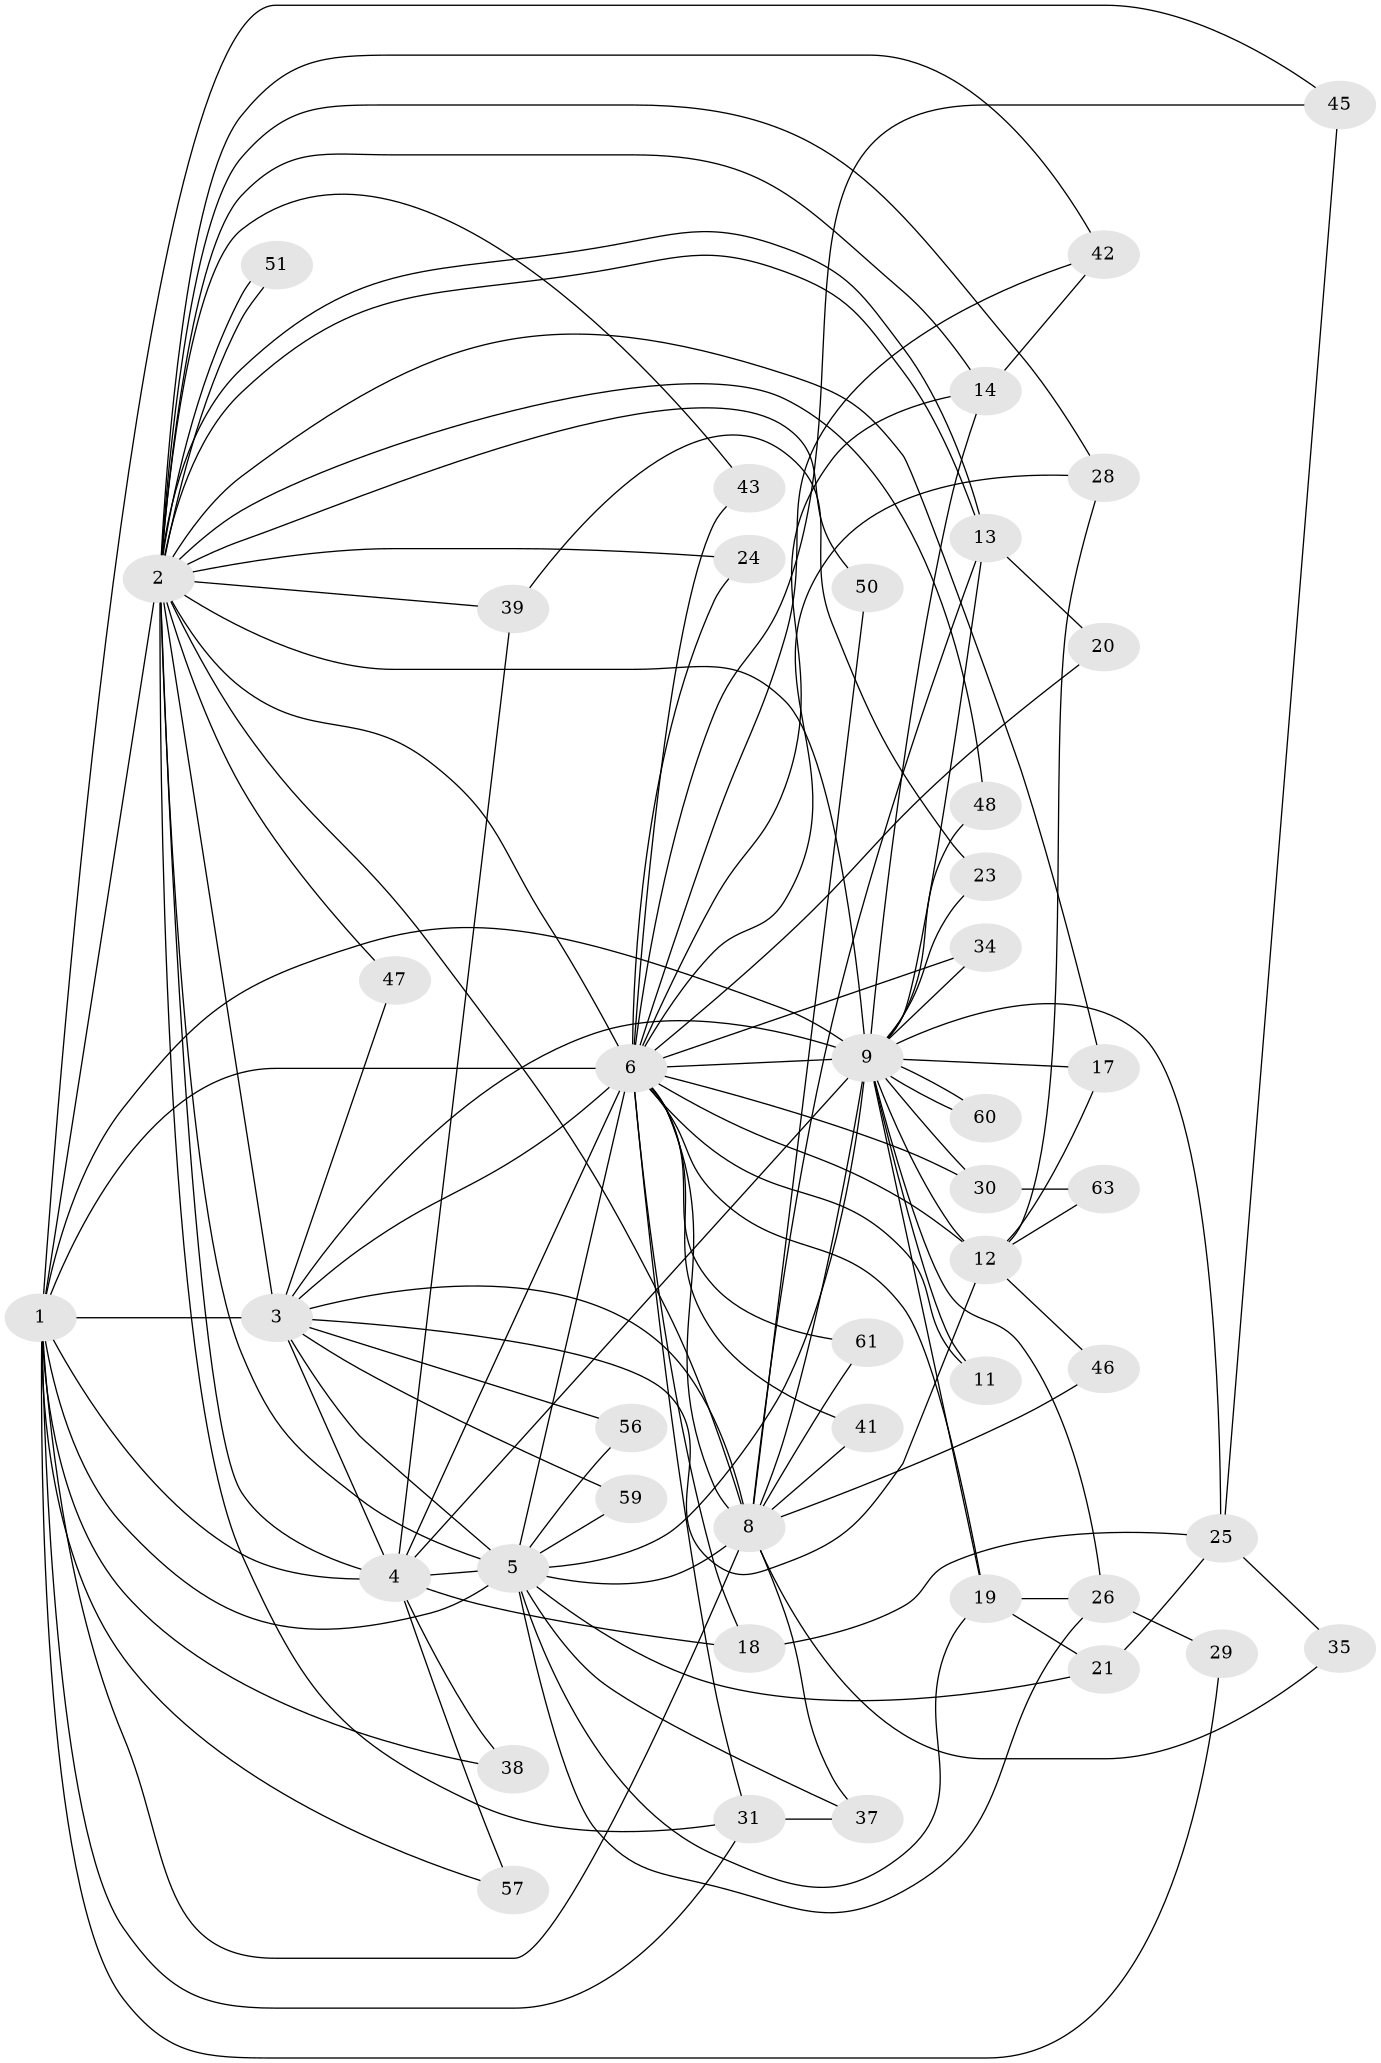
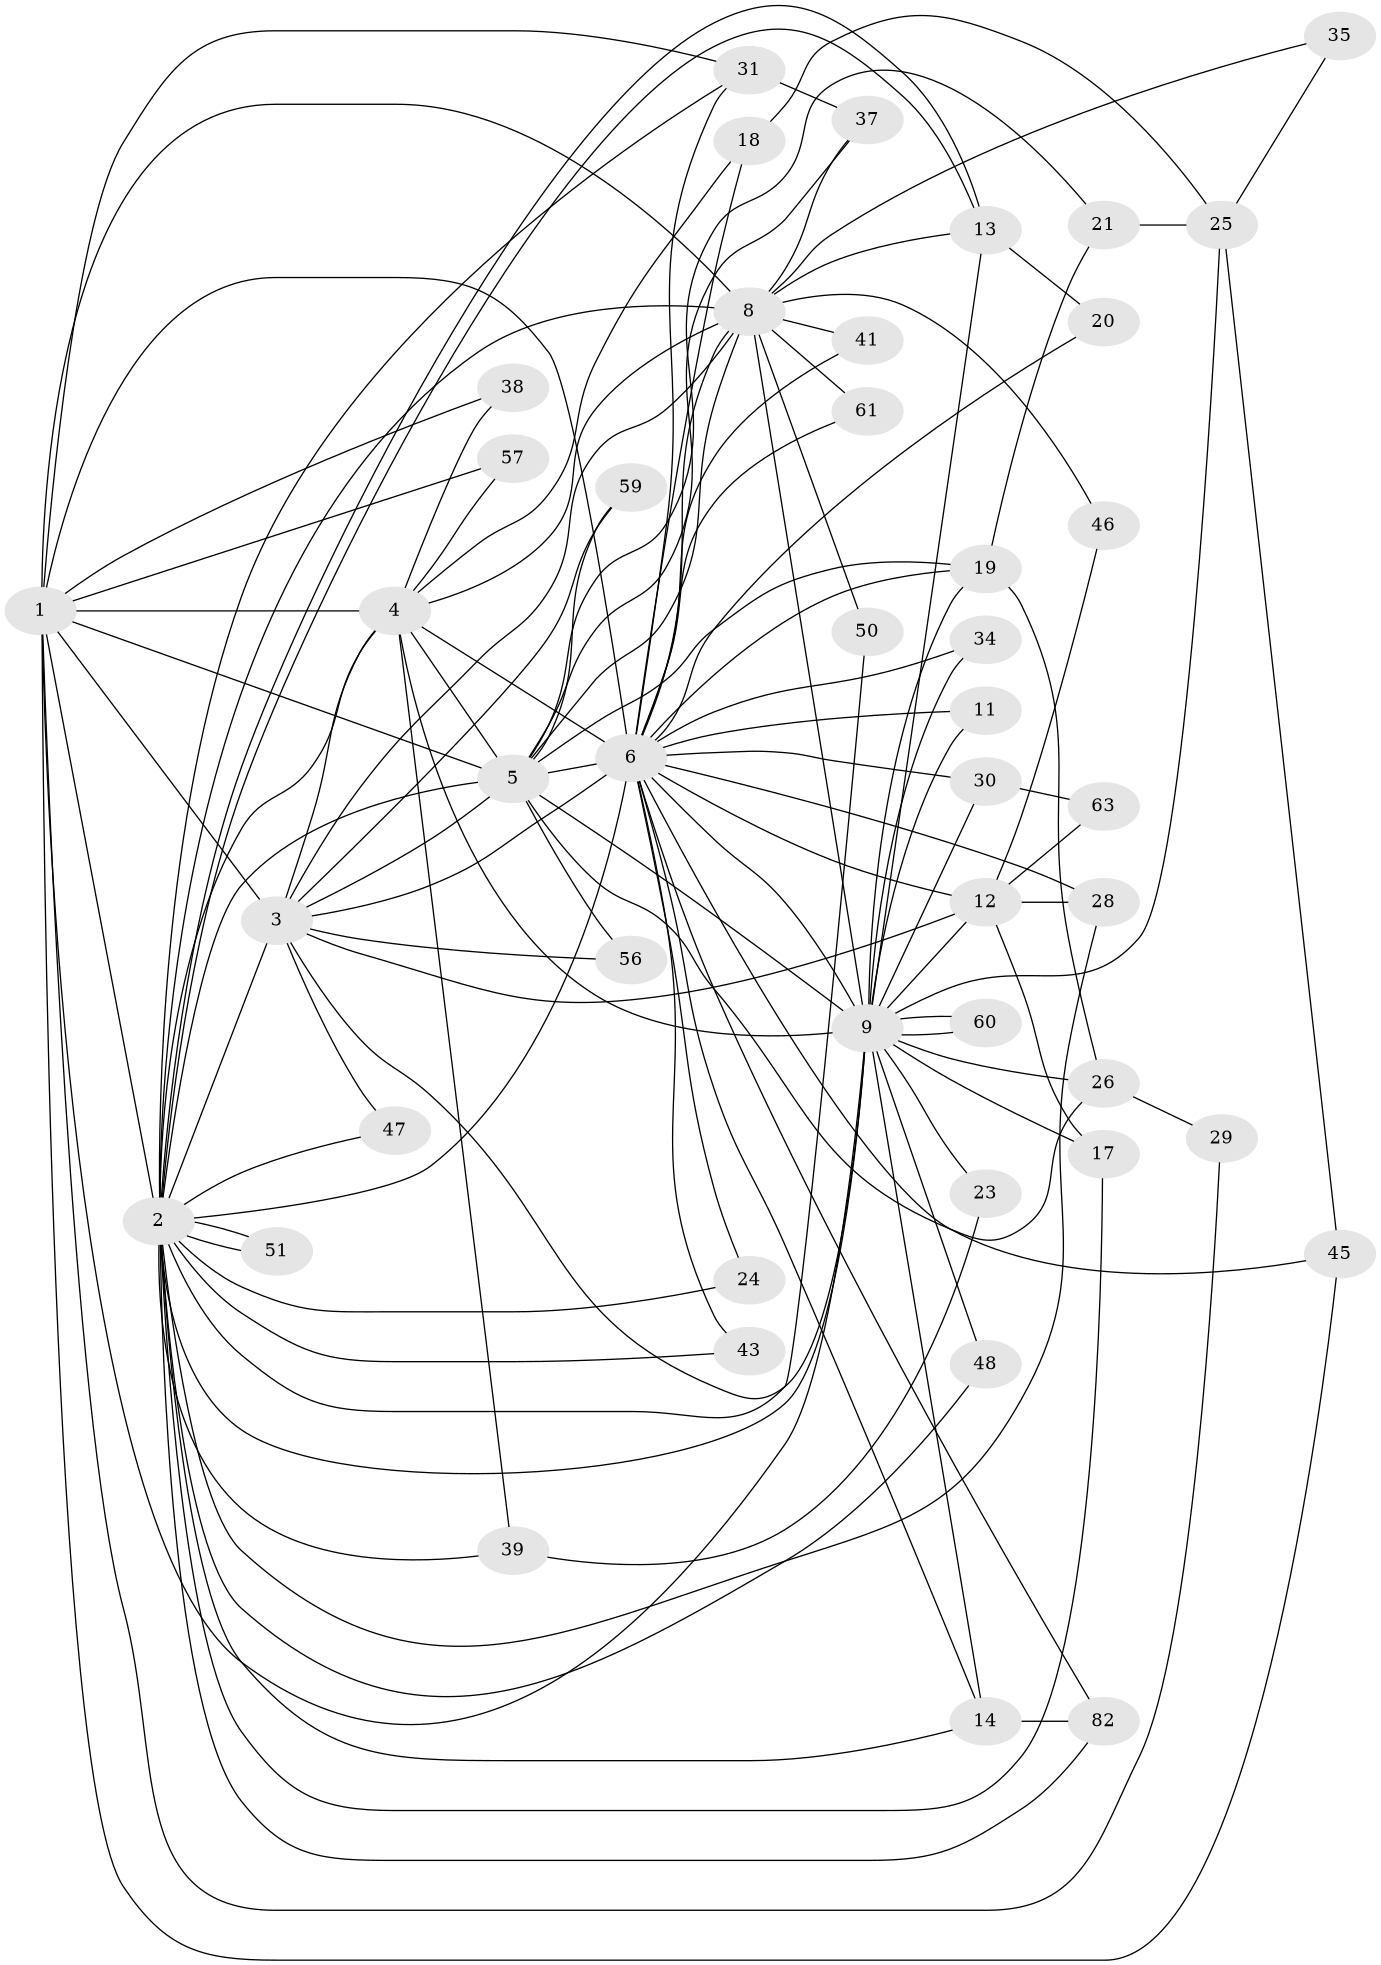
(1104, 255) -> (1104, 1721)
none -> (562, 519)
